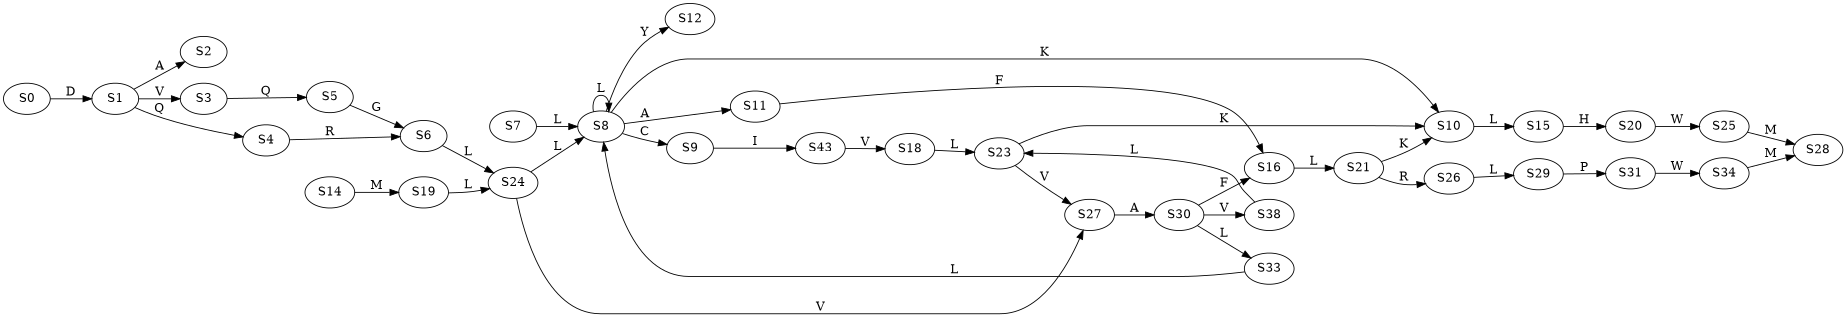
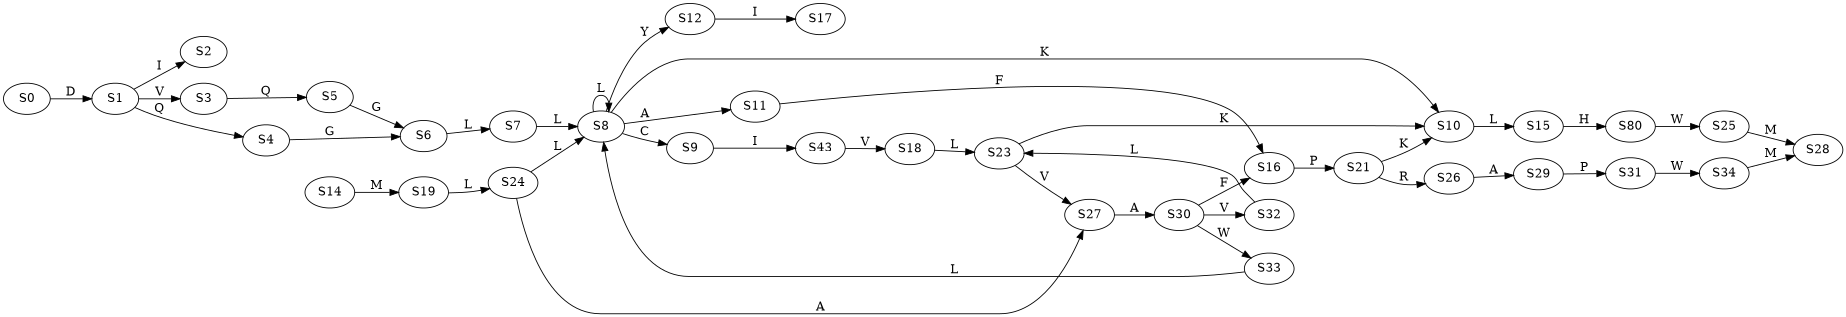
none -> (820, 19)
(159, 66) -> (159, 66)
(1630, 127) -> (1630, 127)
(330, 132) -> (330, 132)
(464, 157) -> (464, 132)
(1314, 162) -> (1314, 162)
(1494, 170) -> (1494, 170)
(1269, 215) -> (1269, 215)
(1224, 234) -> (1224, 234)
(820, 307) -> (820, 307)
